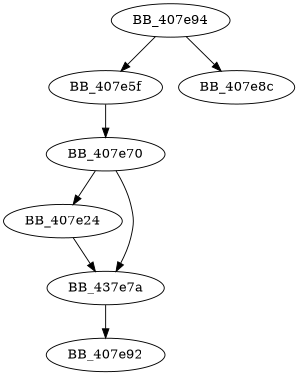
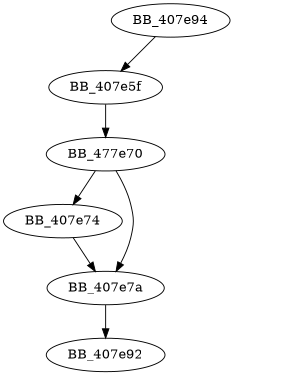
(237, 87) -> none
(106, 154) -> (106, 154)
(63, 221) -> (63, 221)
(106, 288) -> (106, 288)
